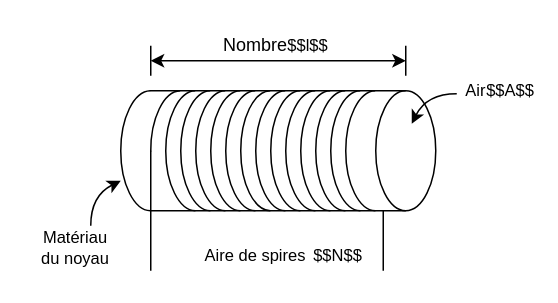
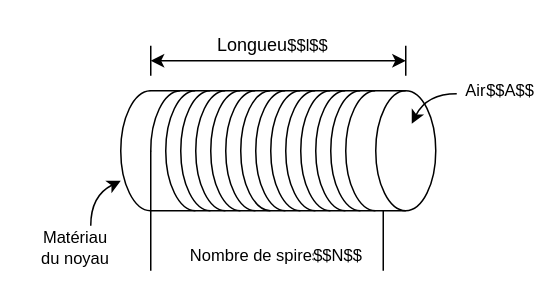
(256, 46) -> (256, 46)
(256, 256) -> (256, 256)
